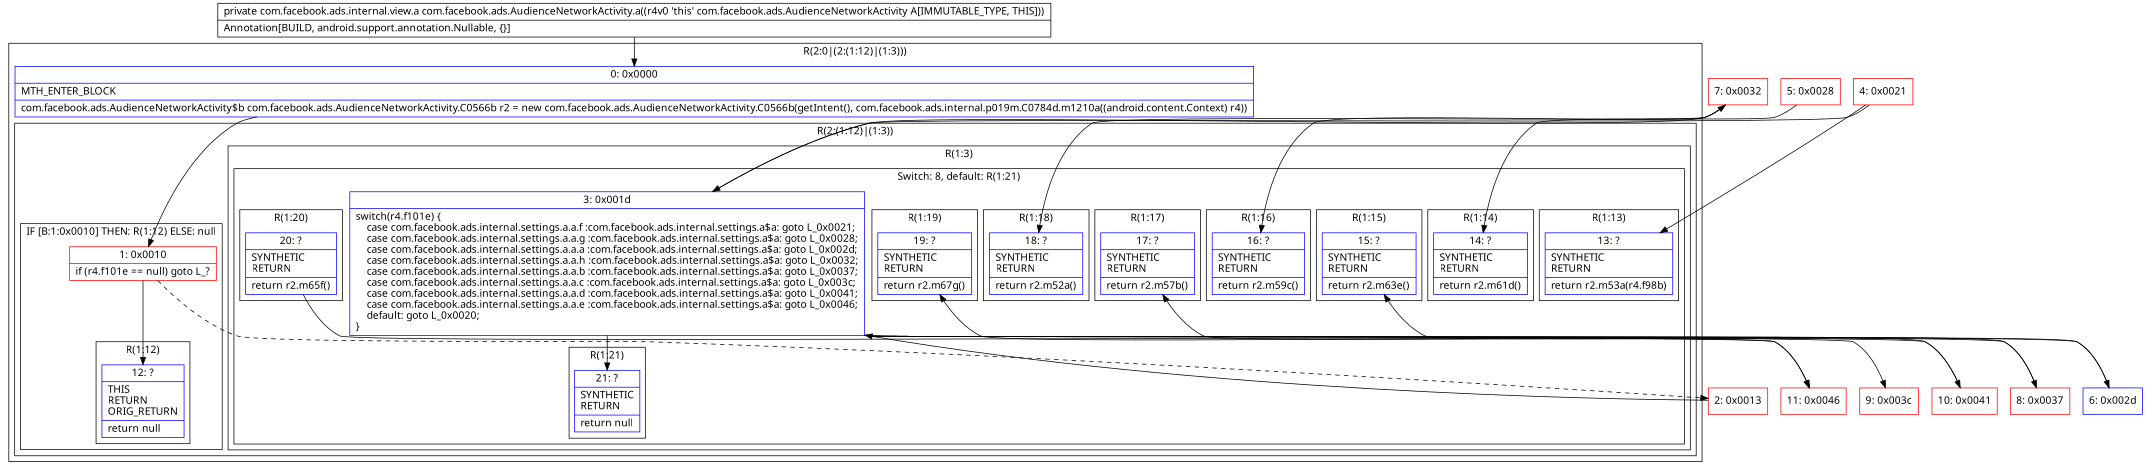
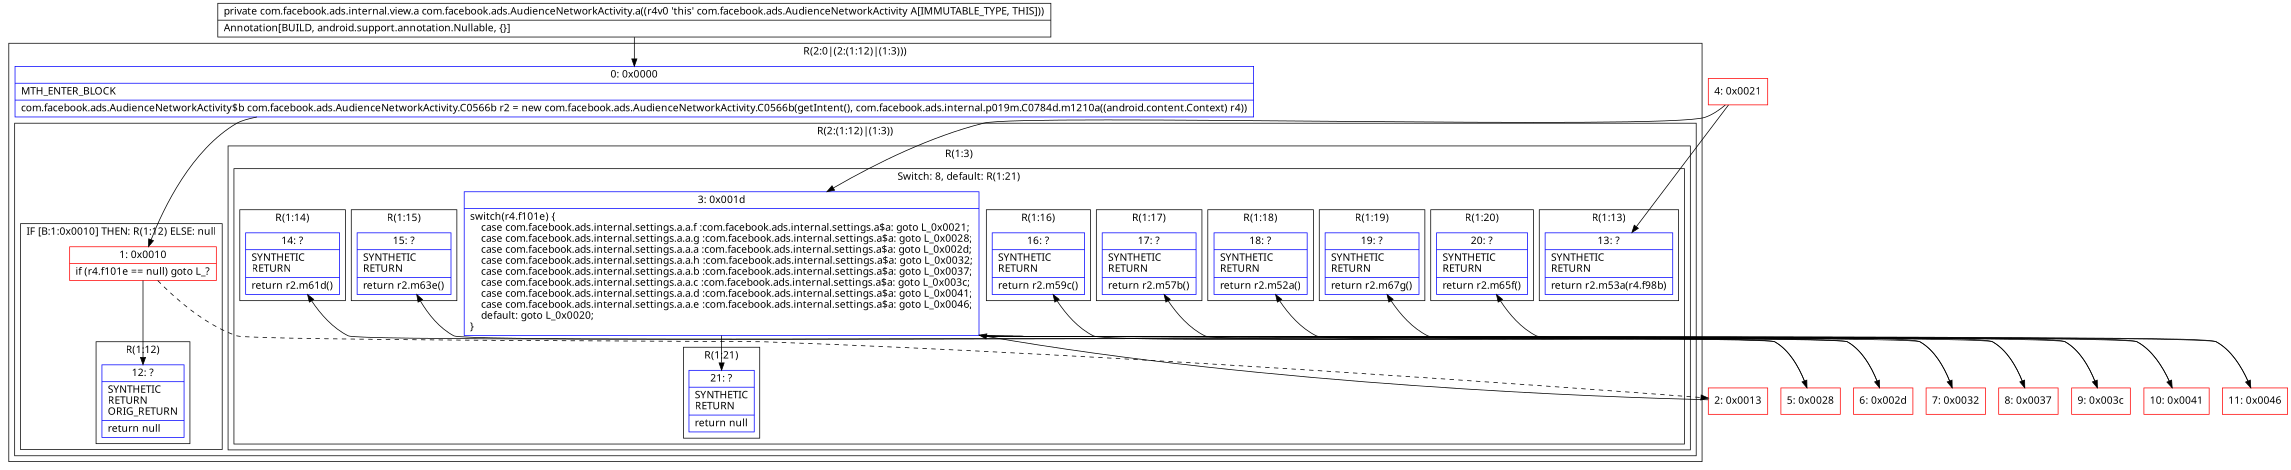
(1352, 119) -> (1694, 338)
none -> (1402, 337)
(862, 339) -> (1880, 339)
(119, 390) -> (135, 390)
(2113, 401) -> (1883, 401)
